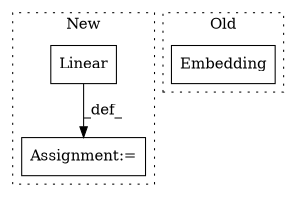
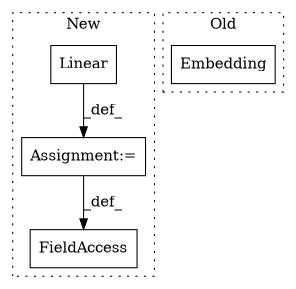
none -> (84, 249)
